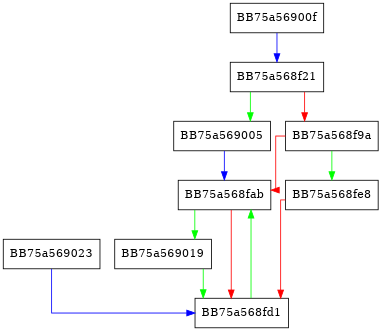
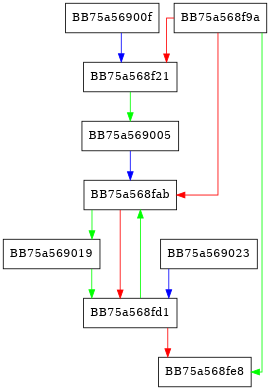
(305, 102) -> (167, 32)
(281, 243) -> (168, 338)
